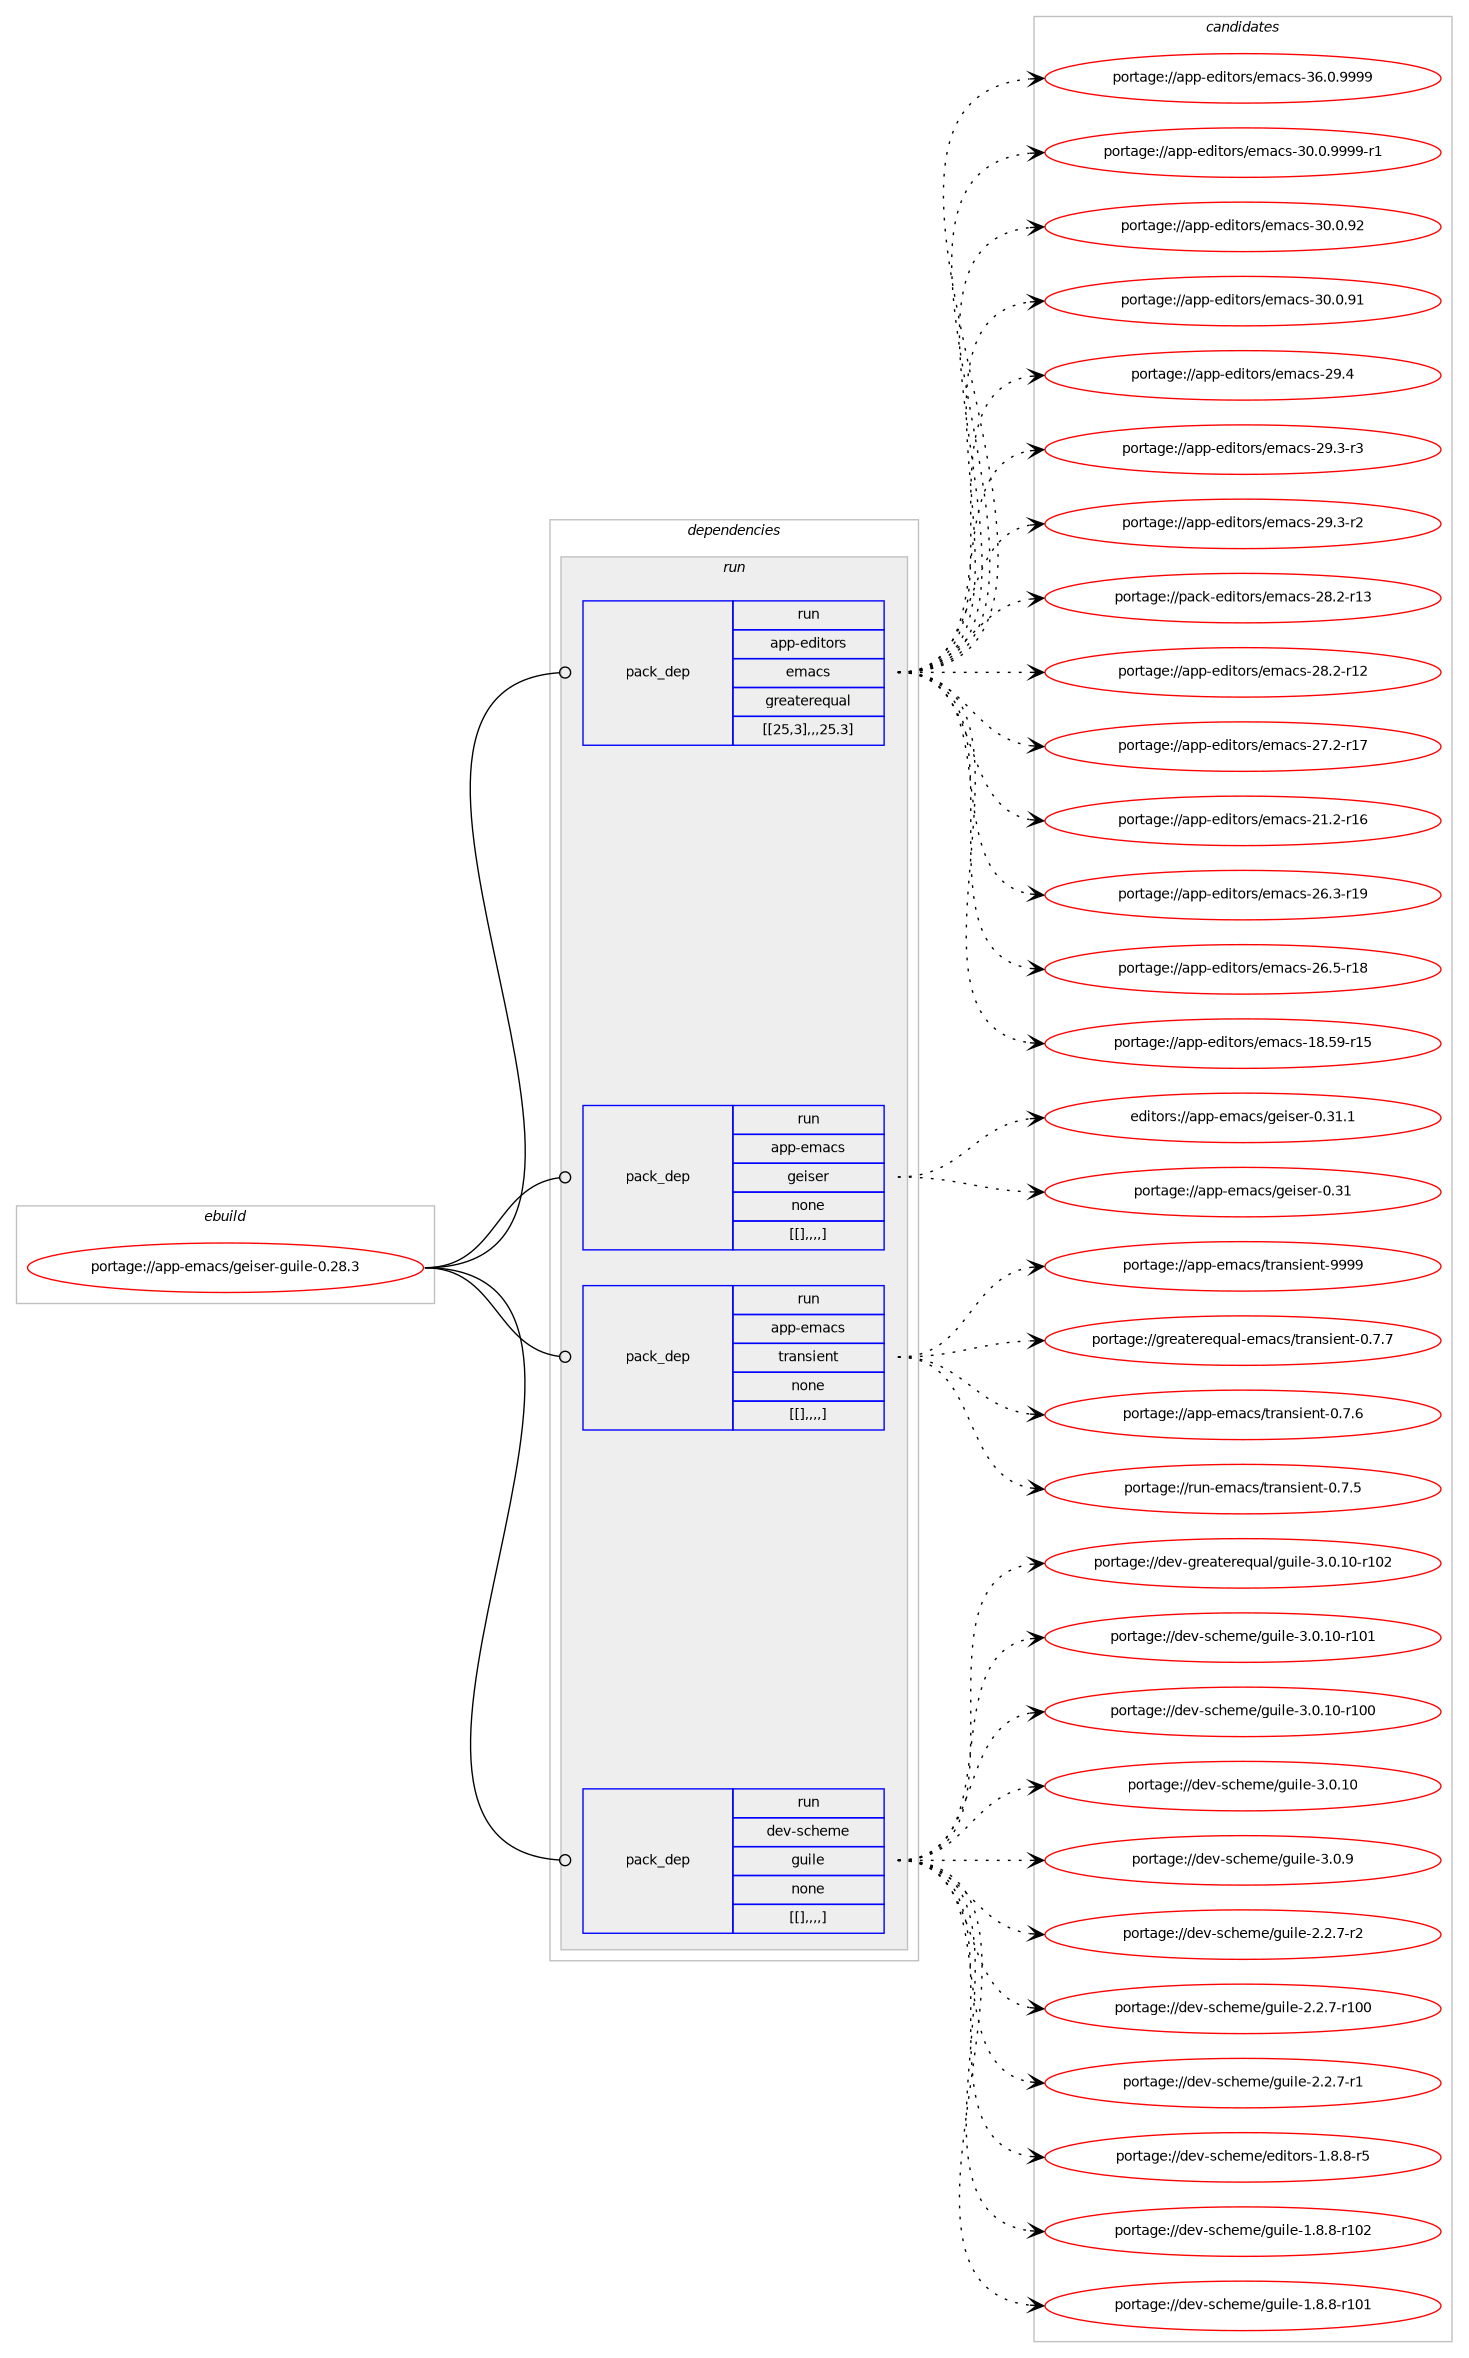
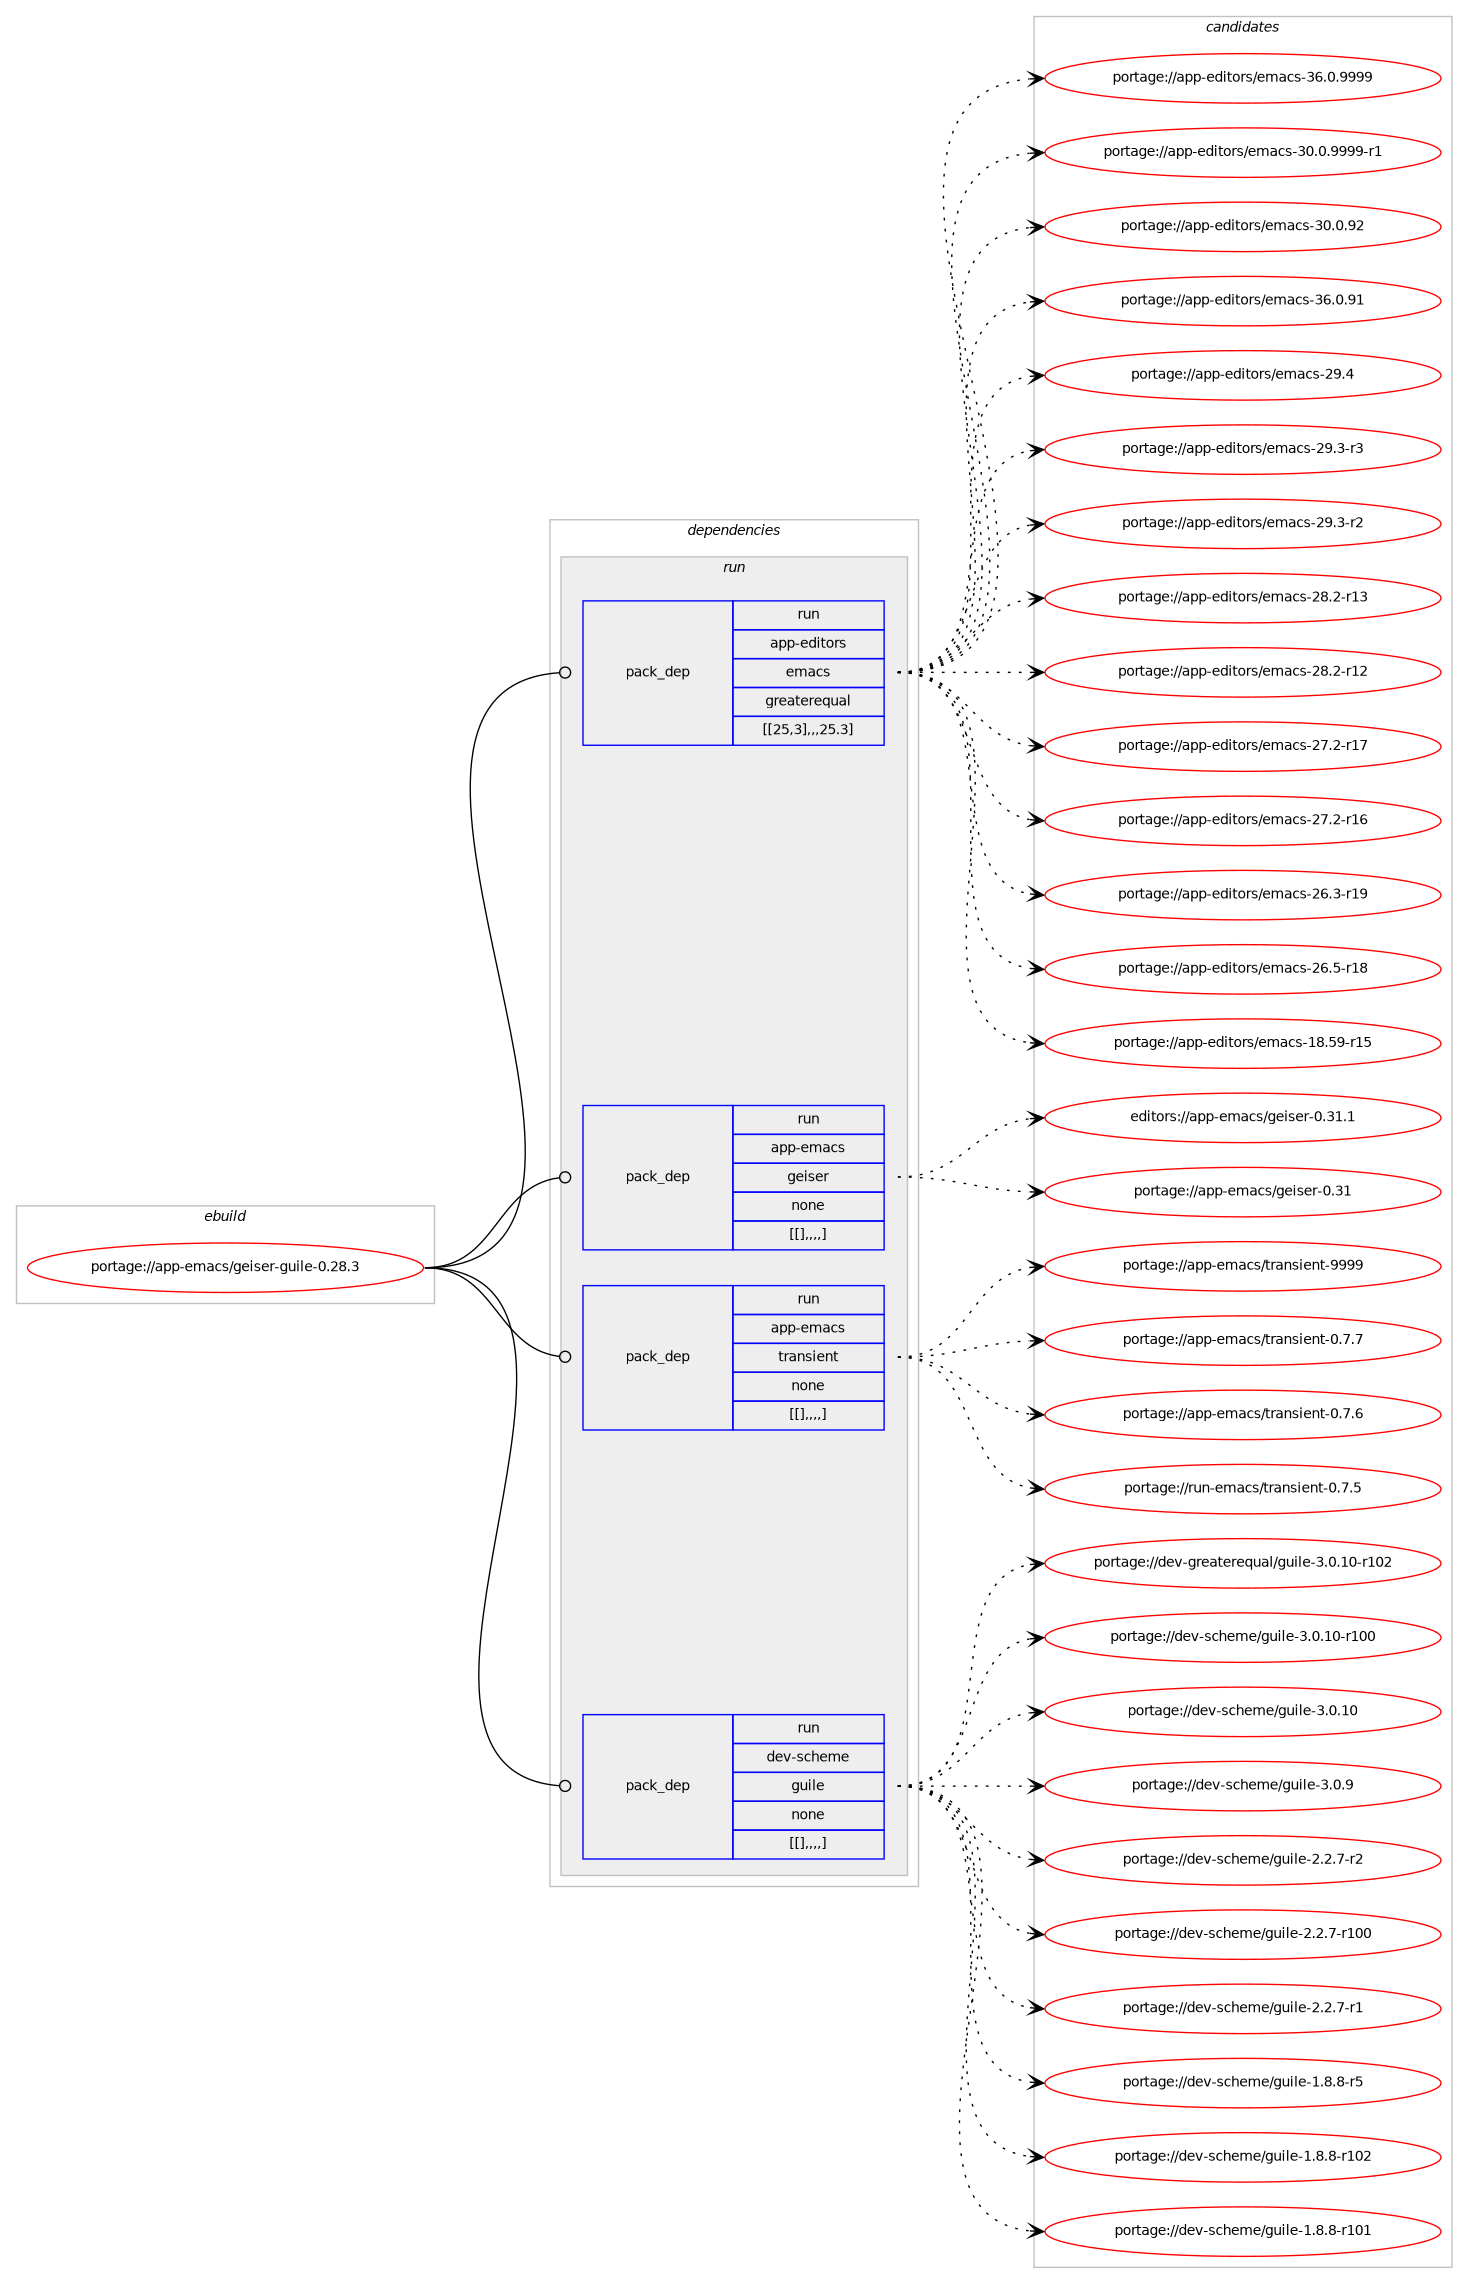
(1243, 301) -> (1243, 301)
(1243, 598) -> (1243, 598)
(1243, 821) -> (1243, 821)
(1243, 1341) -> (1243, 1341)
(1243, 1638) -> none
(1243, 2157) -> (1243, 2083)
